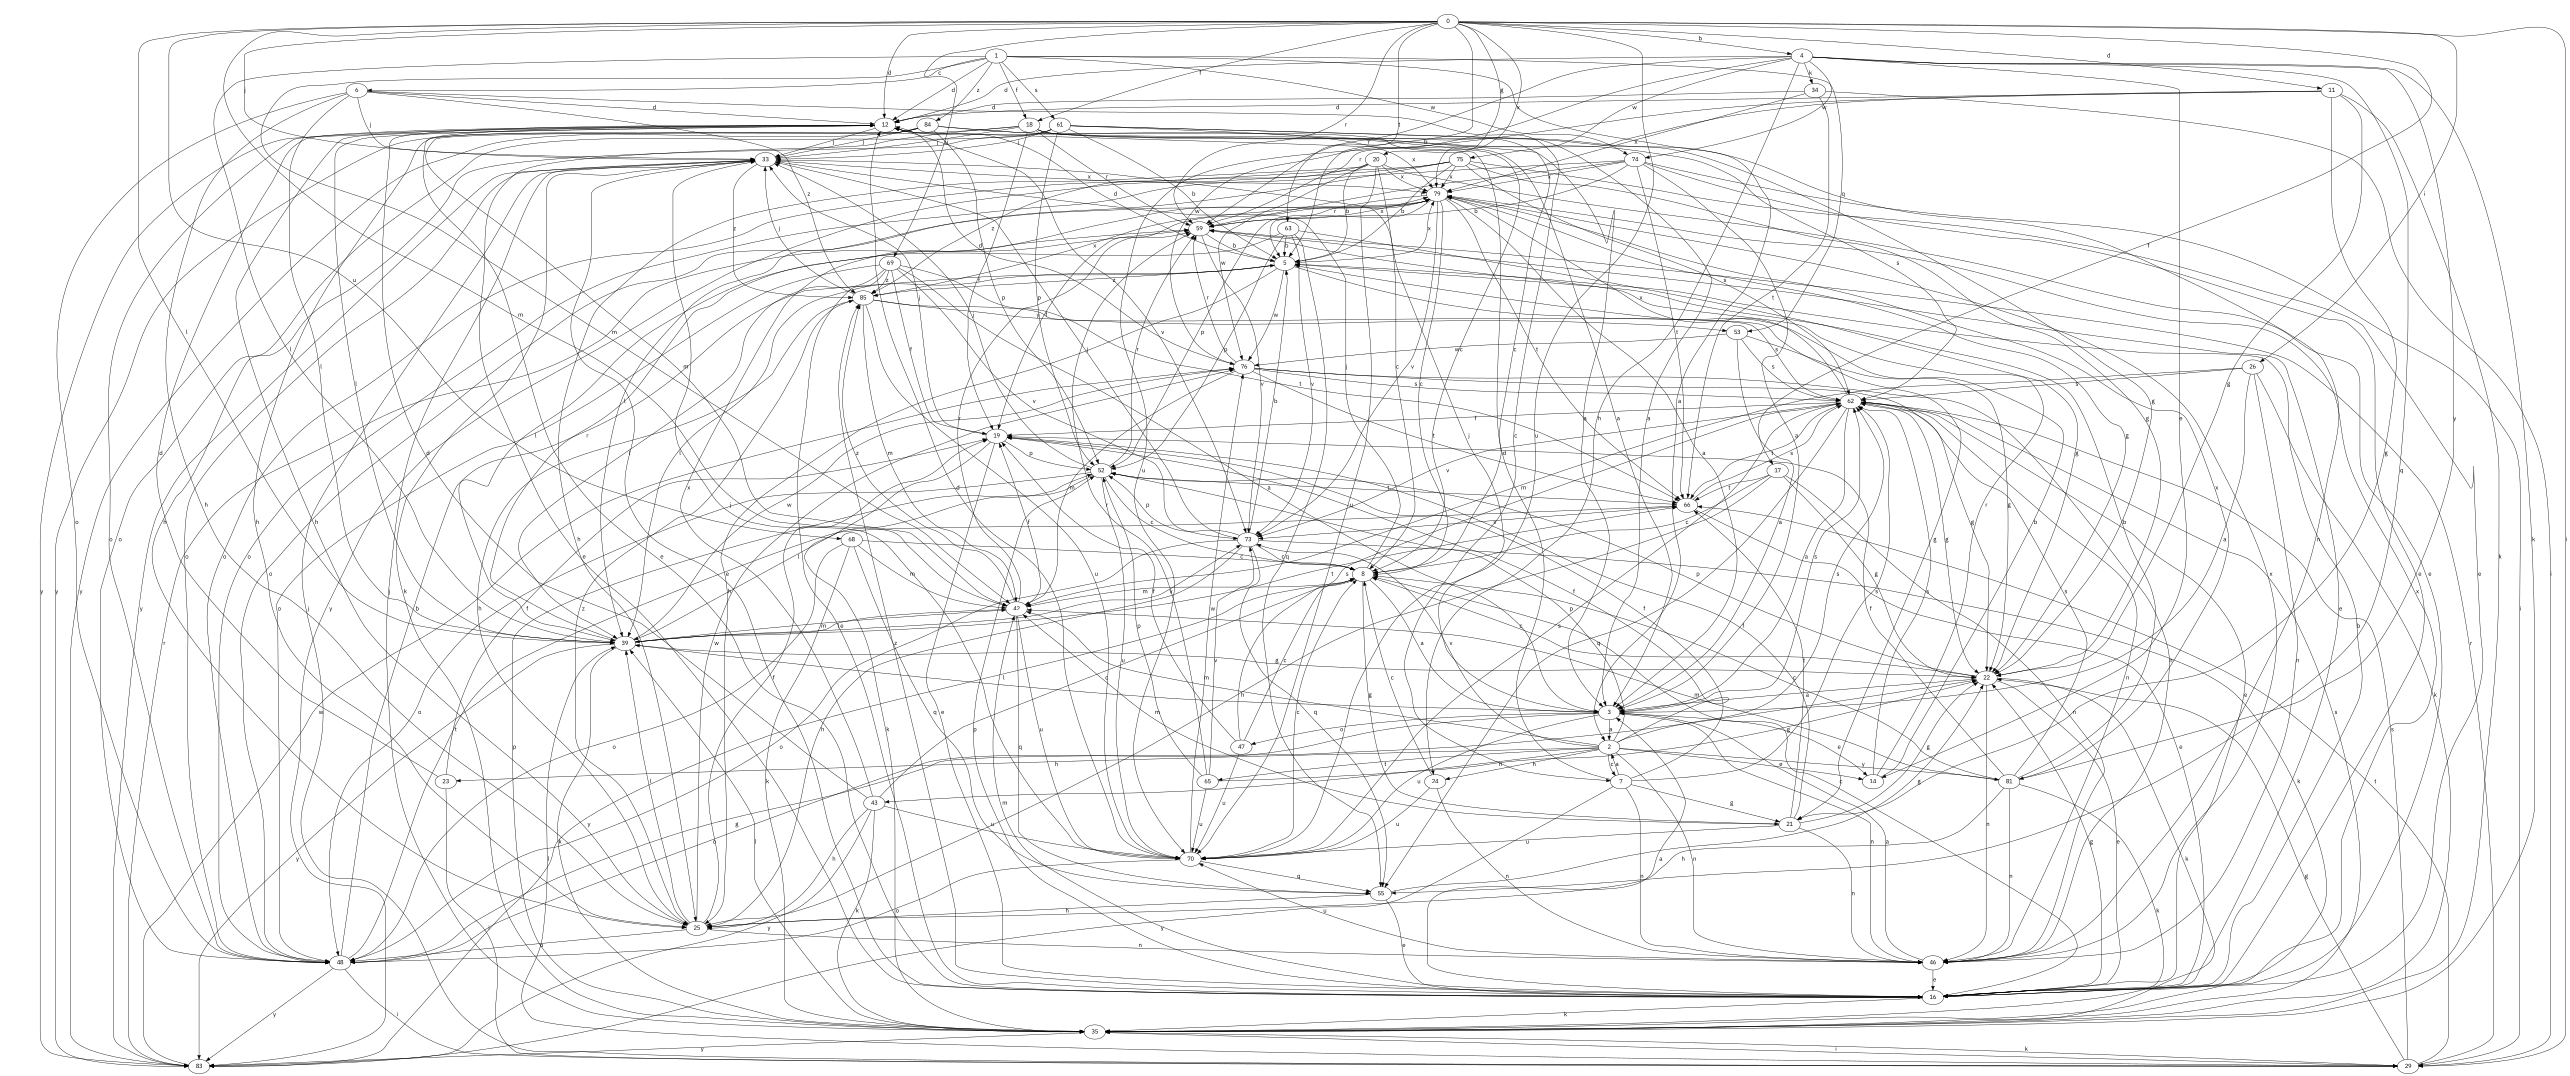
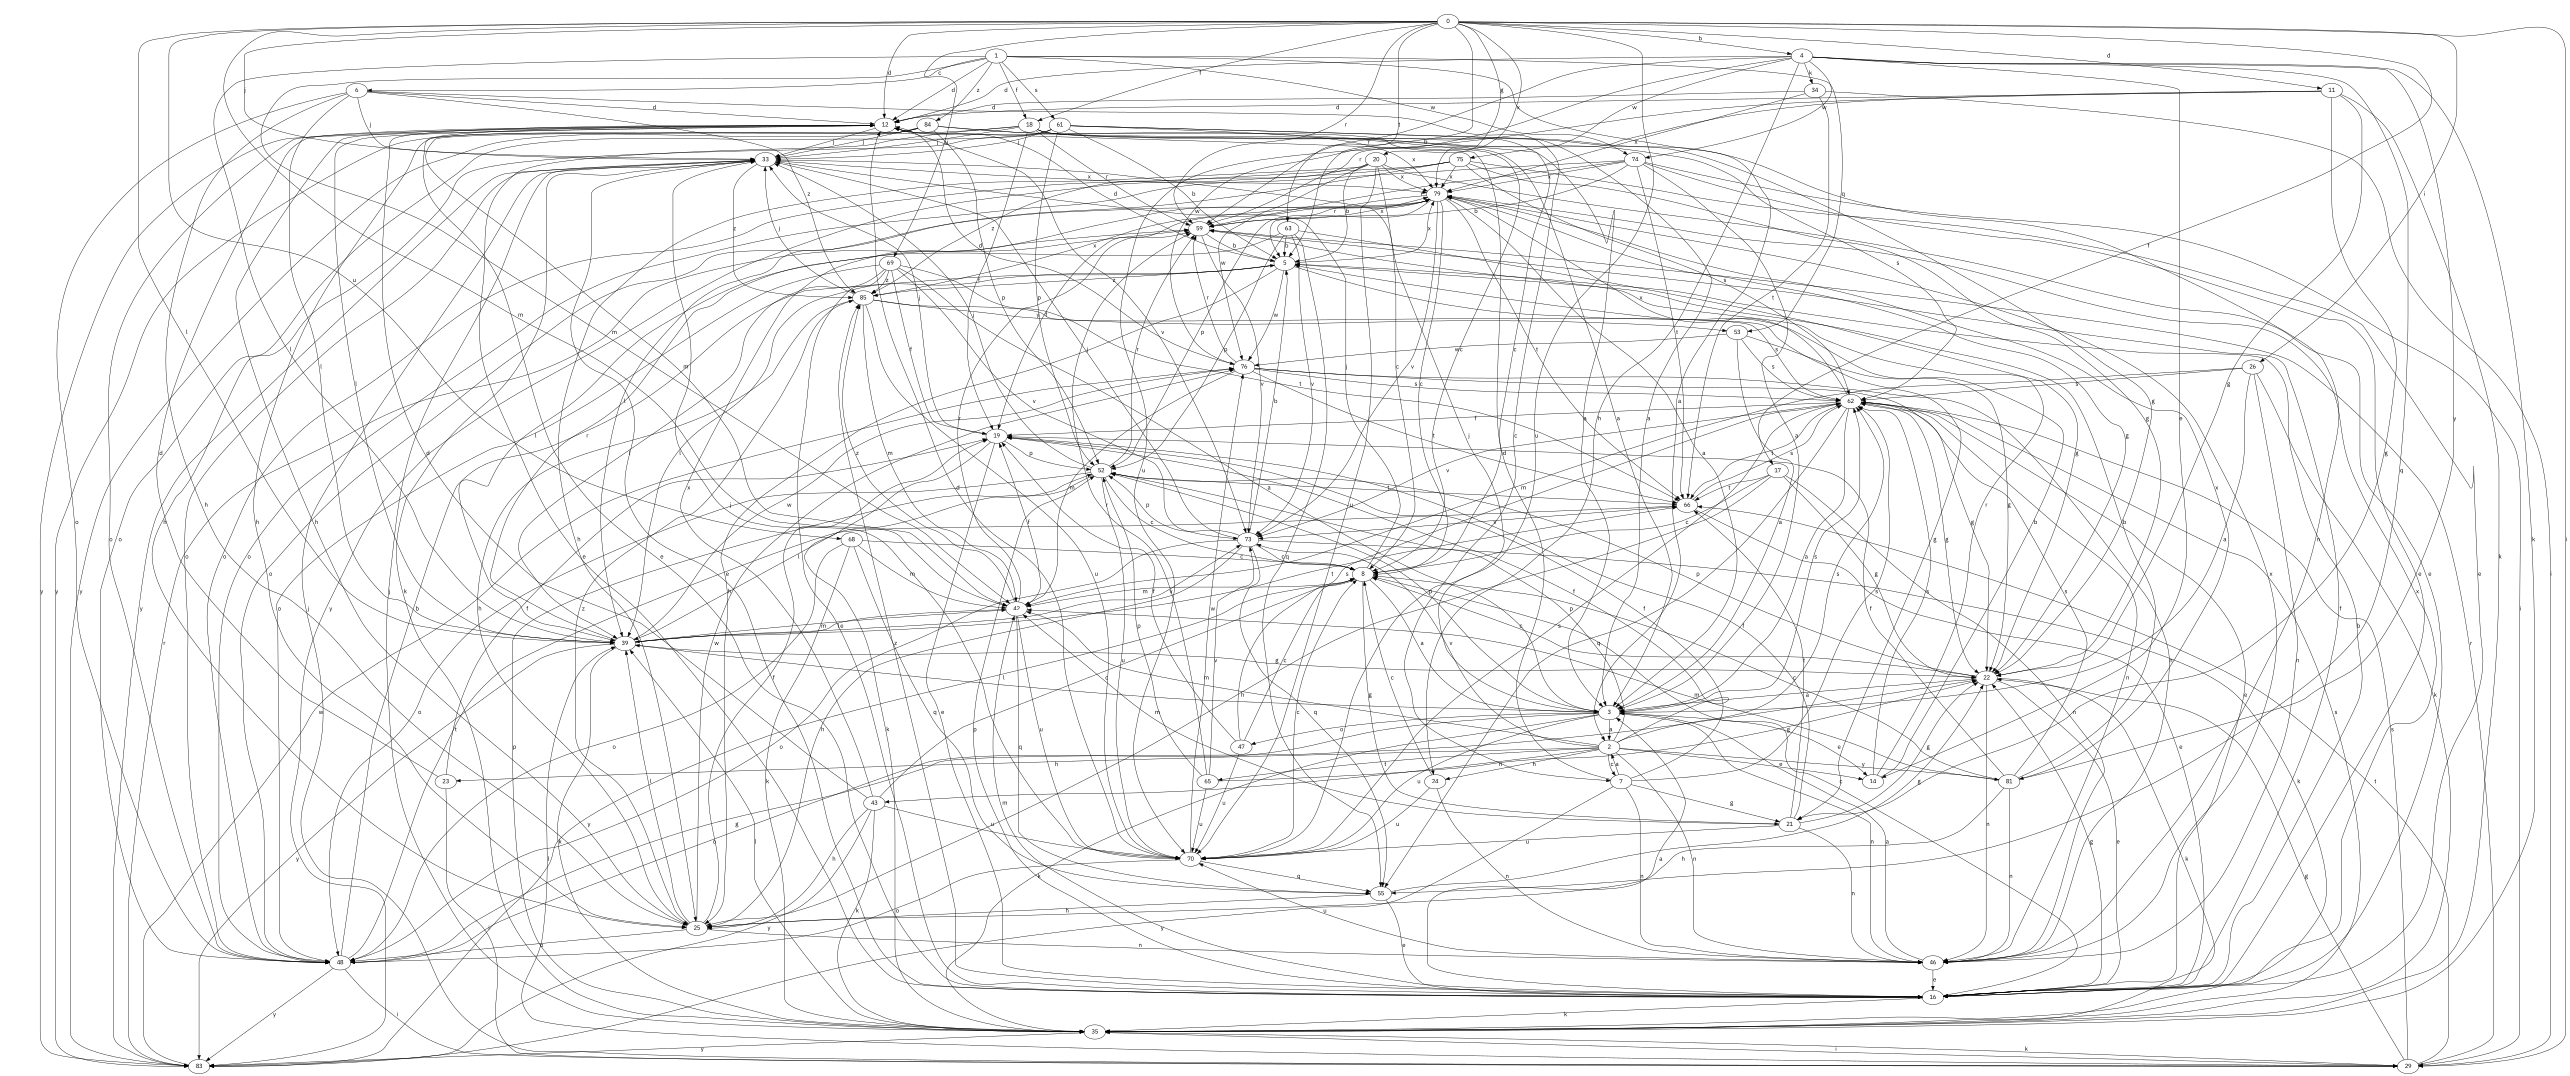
(1383, 225) -> none
none -> (1364, 553)
(2340, 609) -> (2340, 609)
(1770, 1019) -> (1171, 812)
